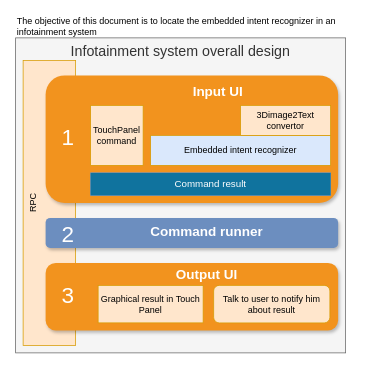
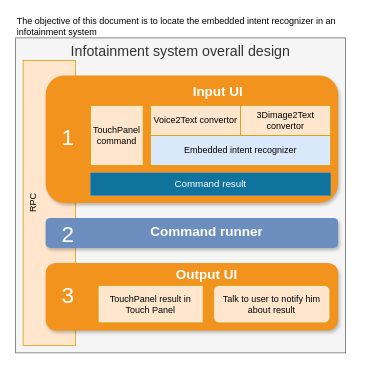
none -> (195, 120)
(150, 304) -> (150, 304)
